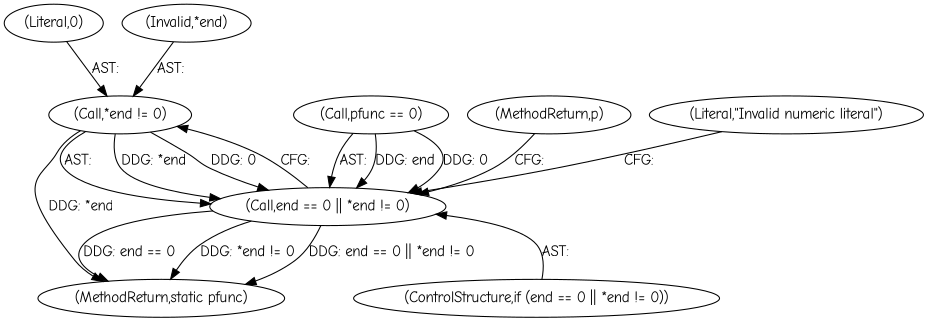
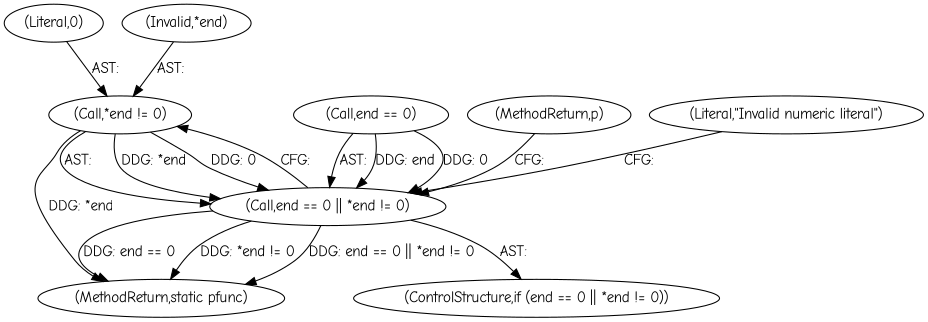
(371, 115) -> (371, 115)
(511, 230) -> (466, 238)
